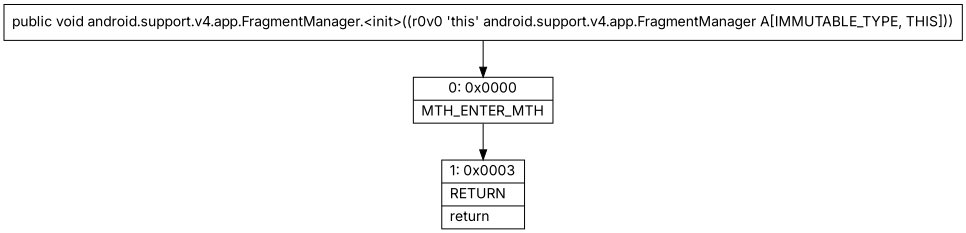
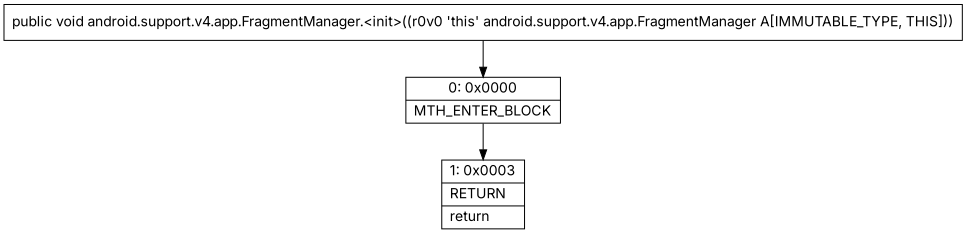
(483, 111) -> (483, 111)
